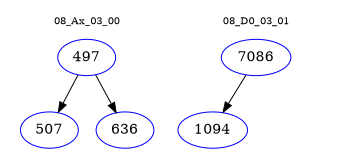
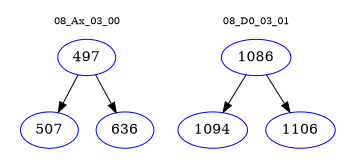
(256, 57) -> (256, 57)
none -> (300, 130)
